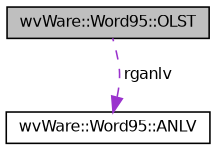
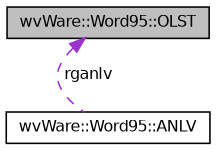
(119, 67) -> (59, 83)
